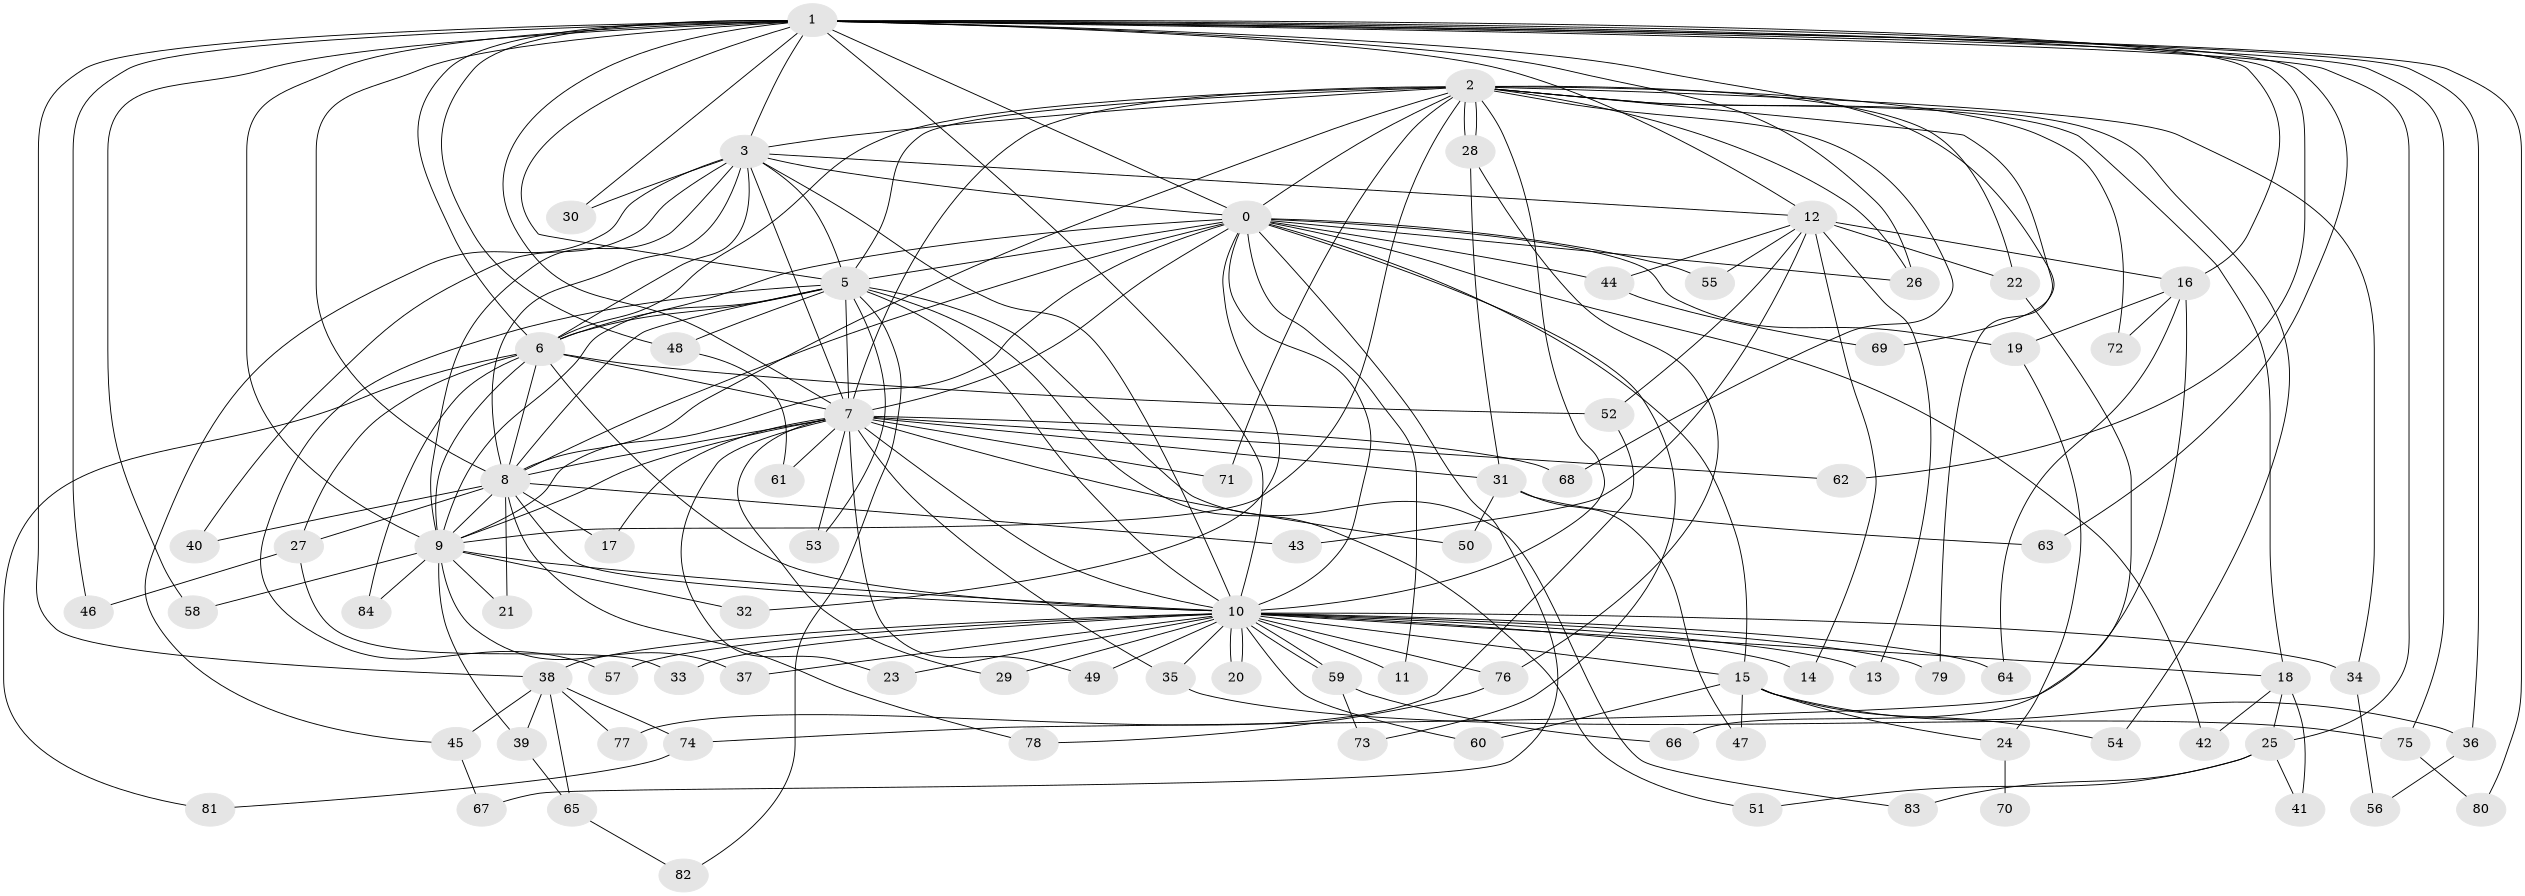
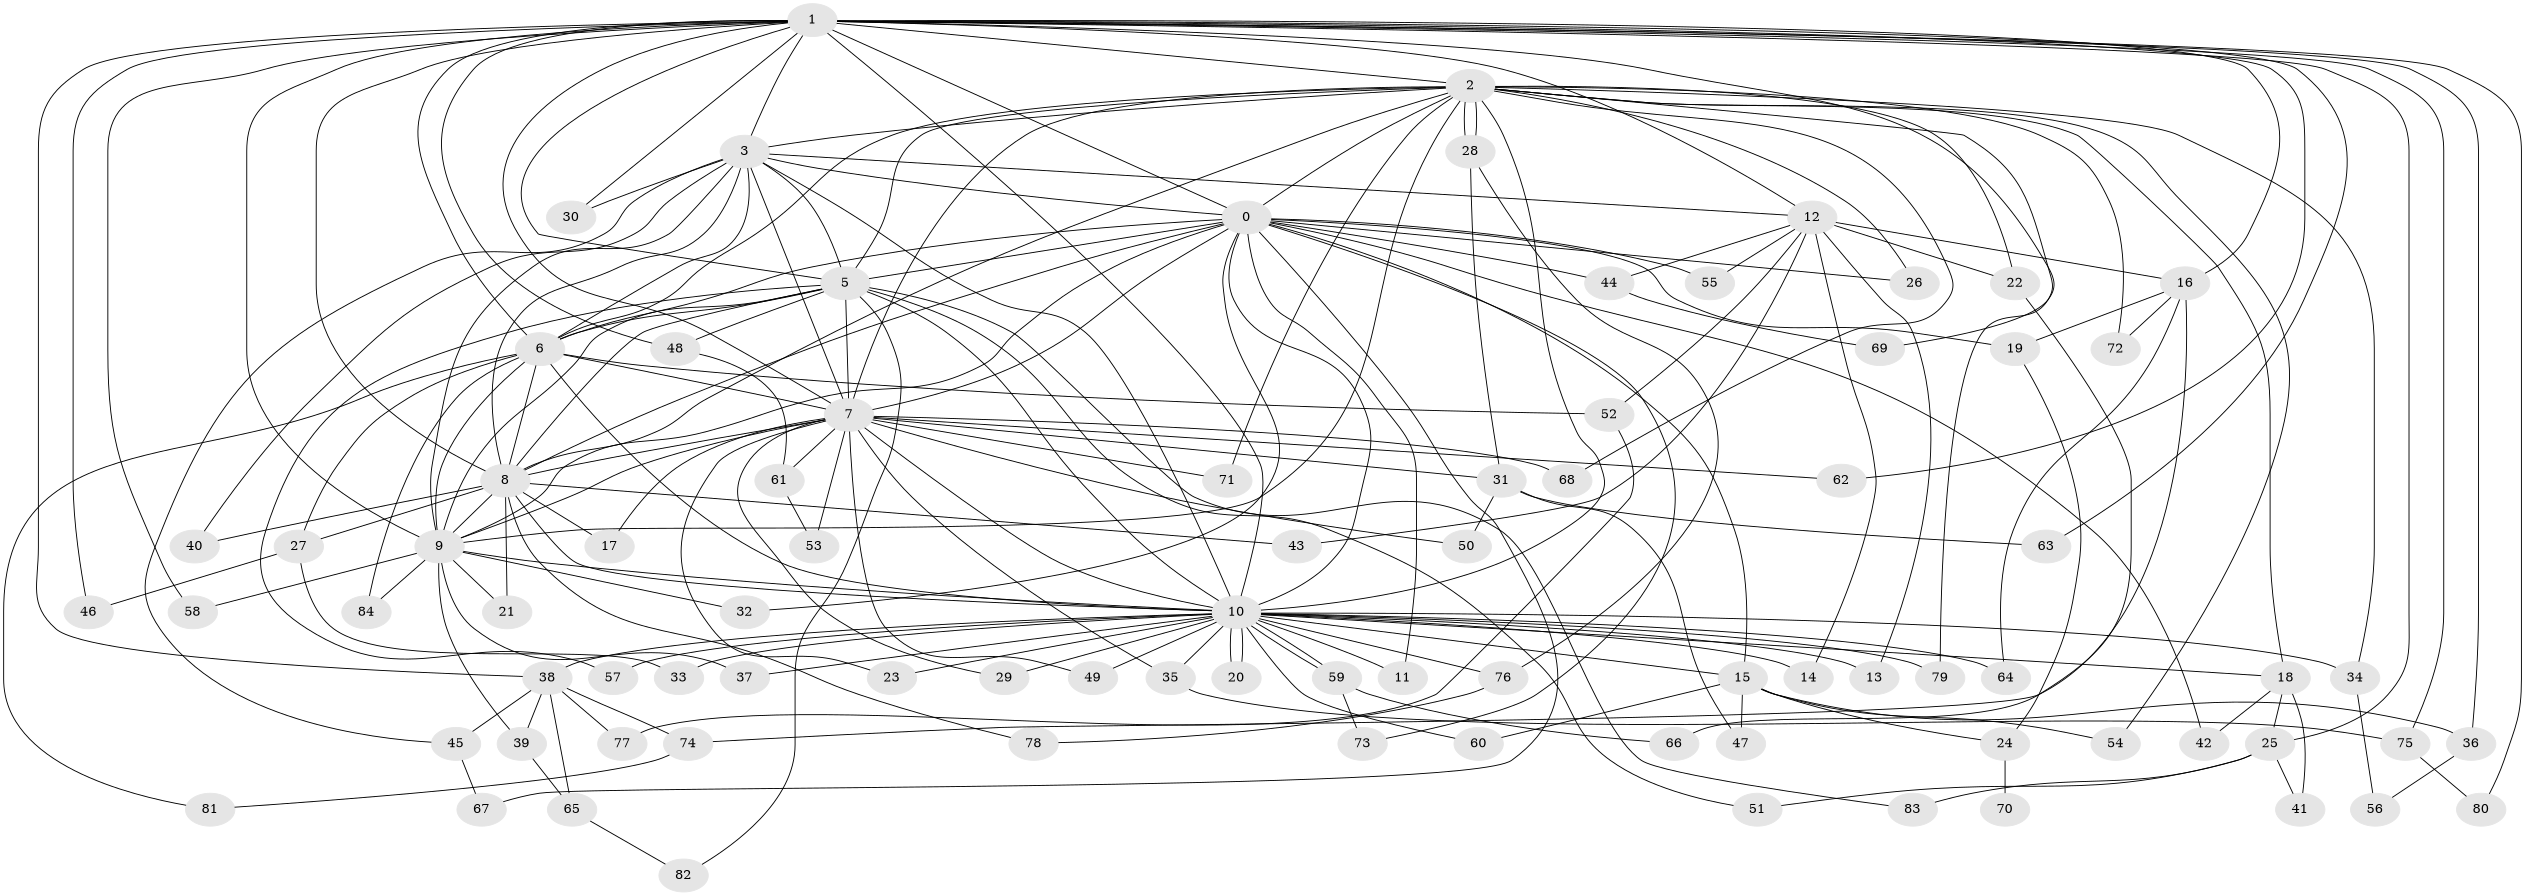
(1440, 52) -> (1141, 53)
(882, 433) -> (797, 514)
